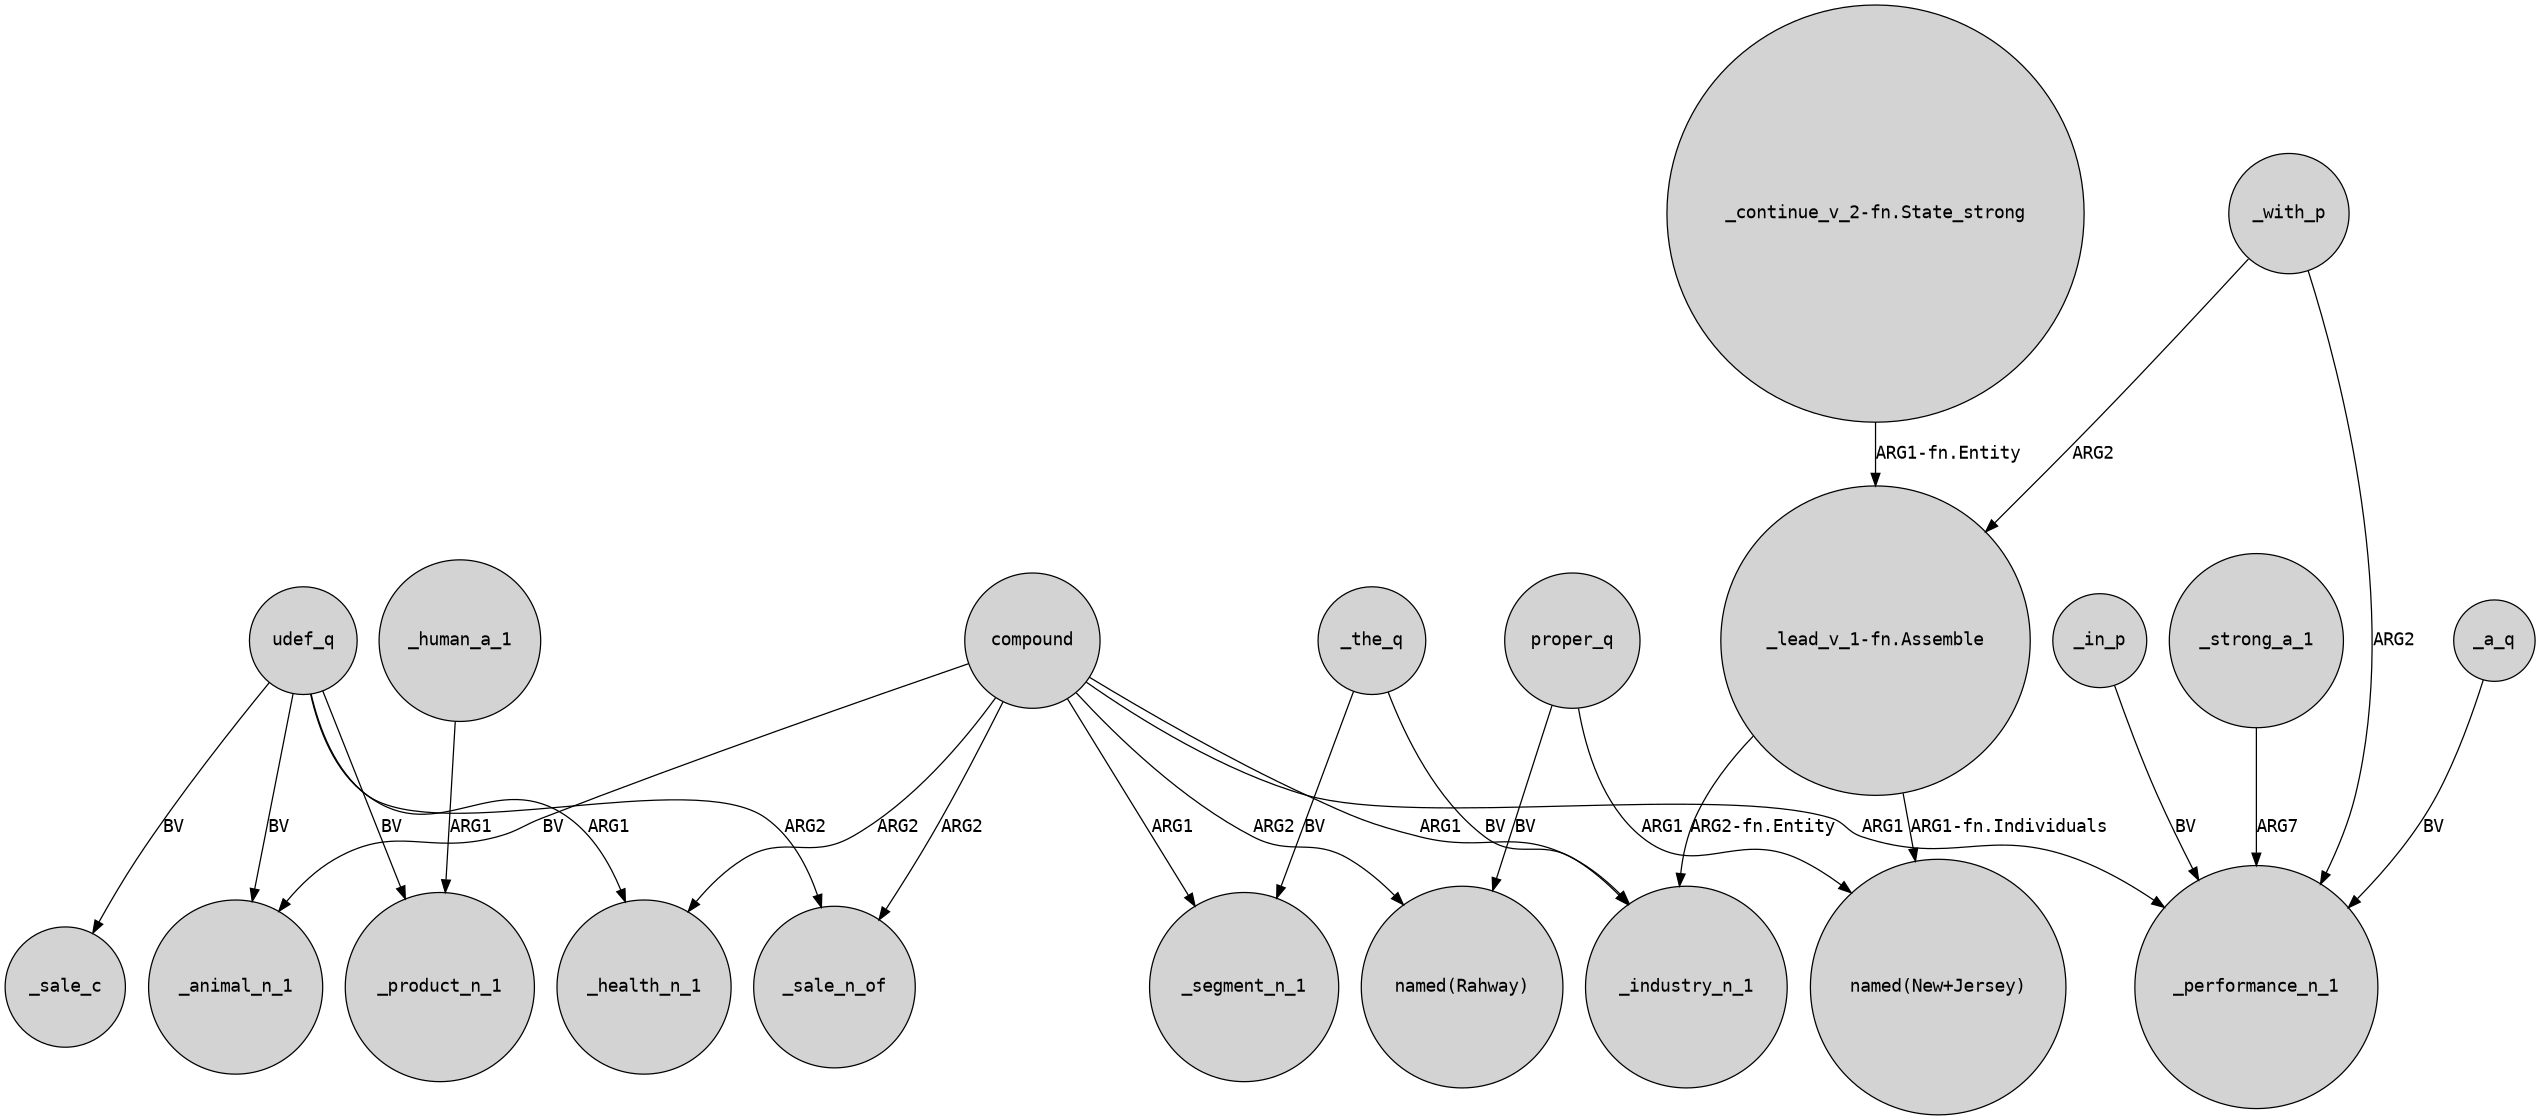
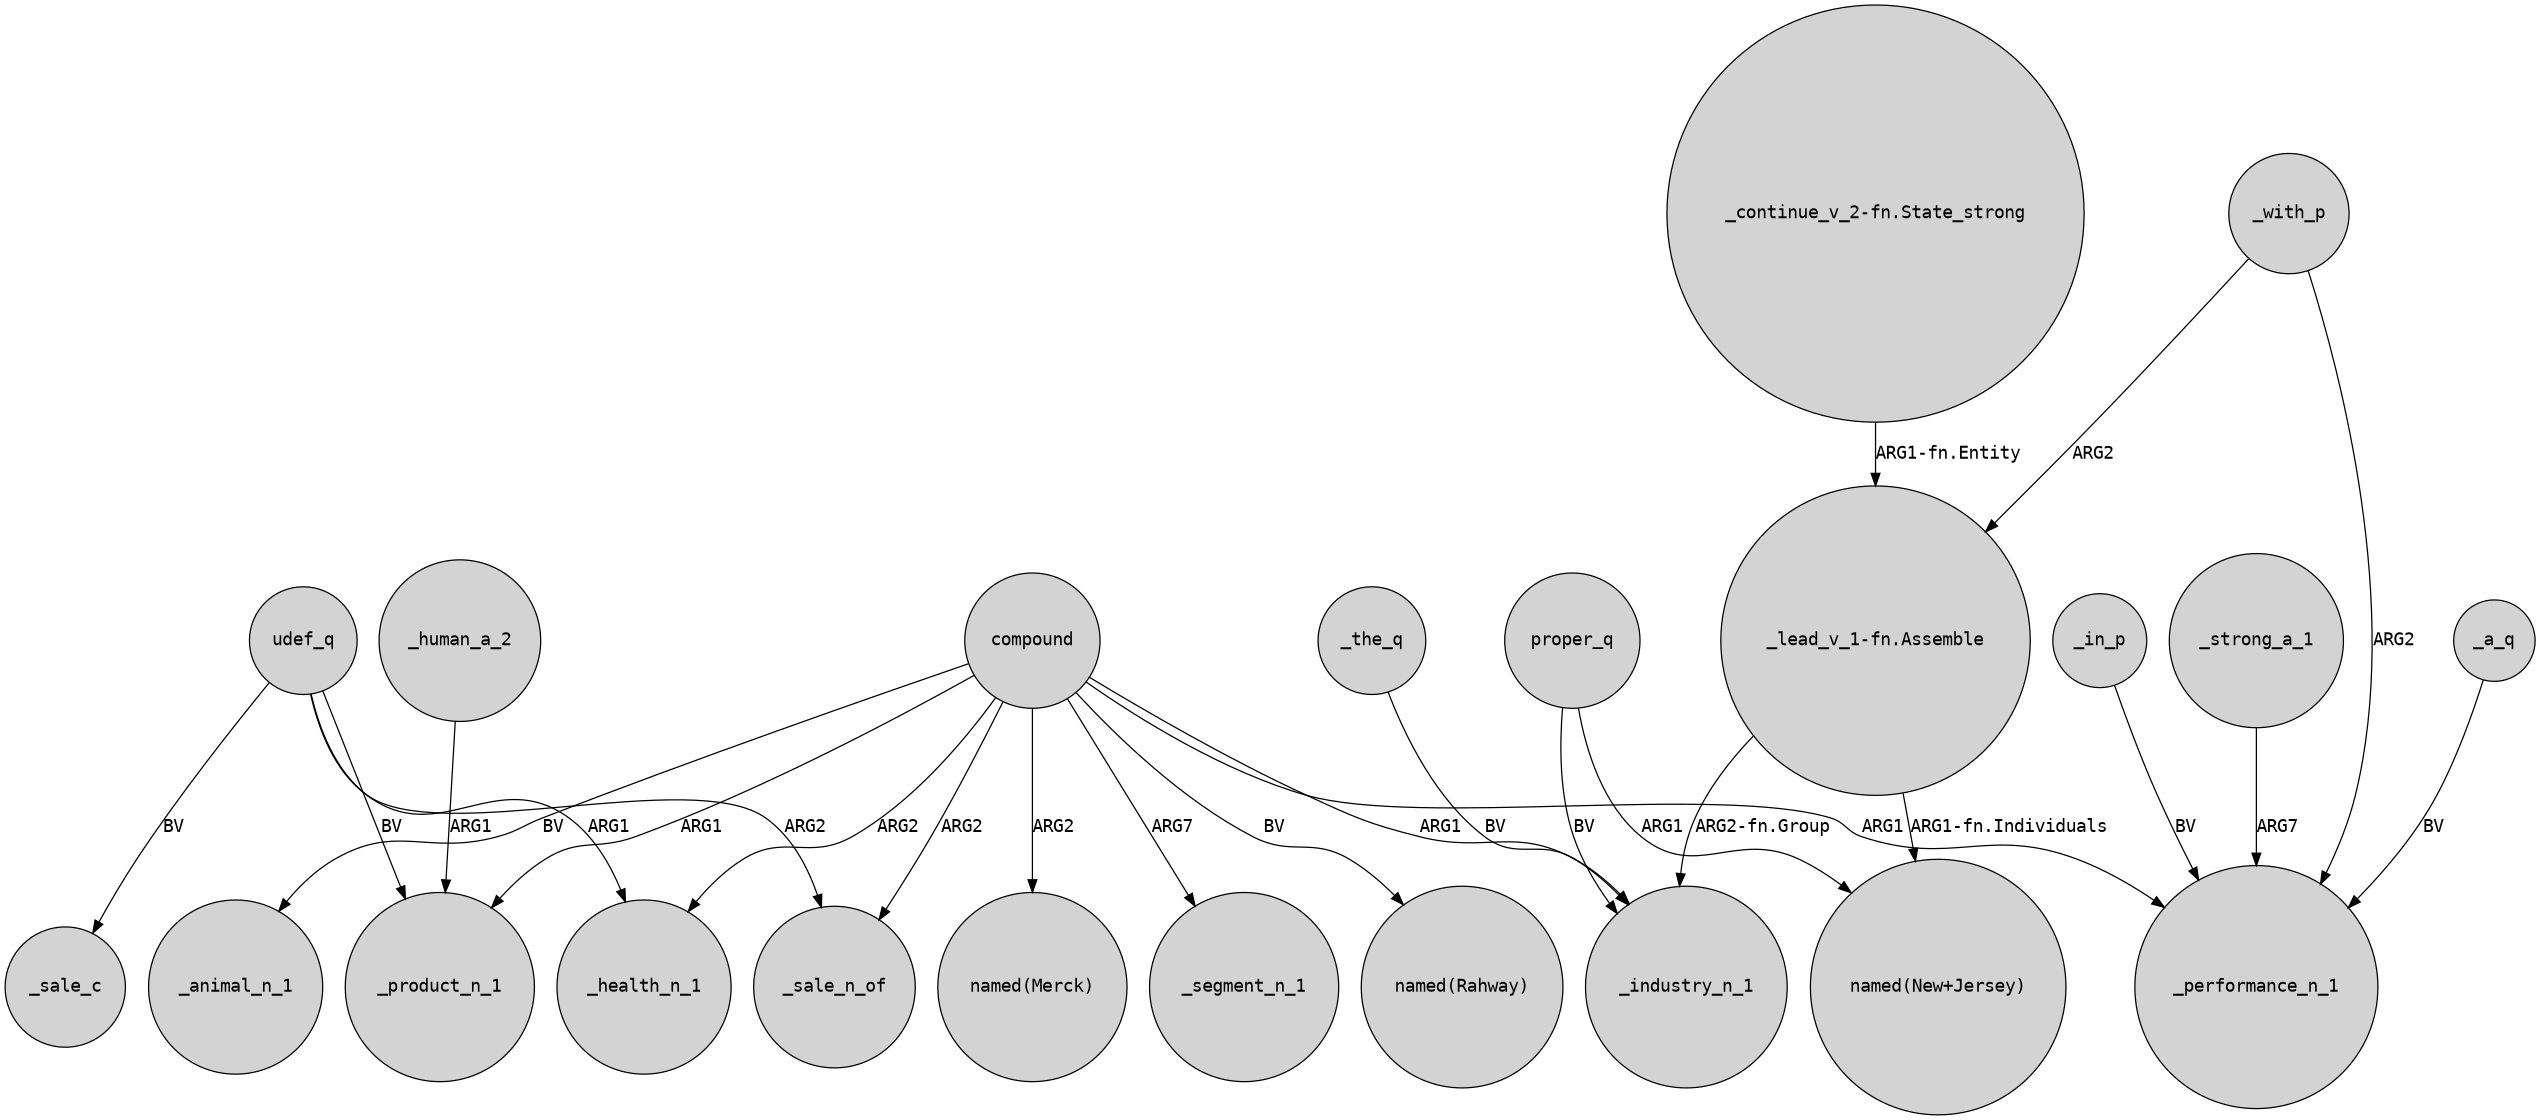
(460, 641) -> (460, 641)
(1317, 789) -> none
(274, 791) -> none
(1524, 792) -> (1568, 815)
none -> (738, 795)
(1173, 827) -> (1173, 827)
(1274, 827) -> (1274, 827)
(1763, 827) -> (1763, 827)
none -> (1032, 987)
